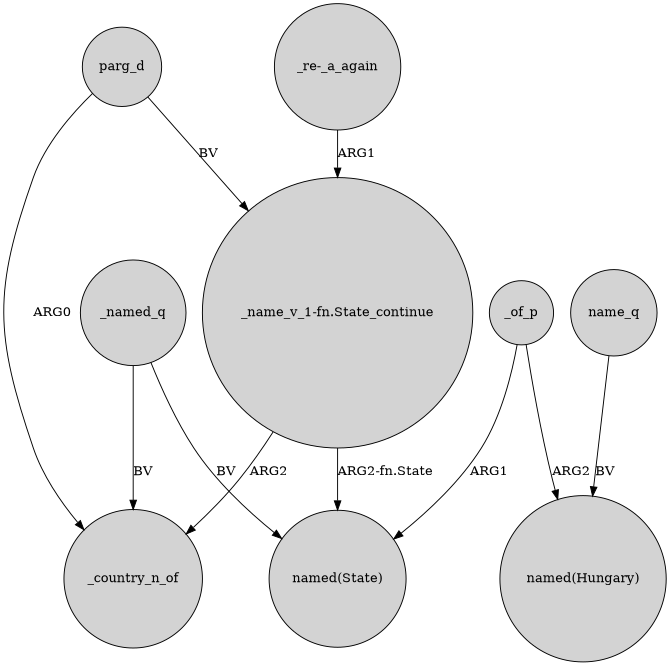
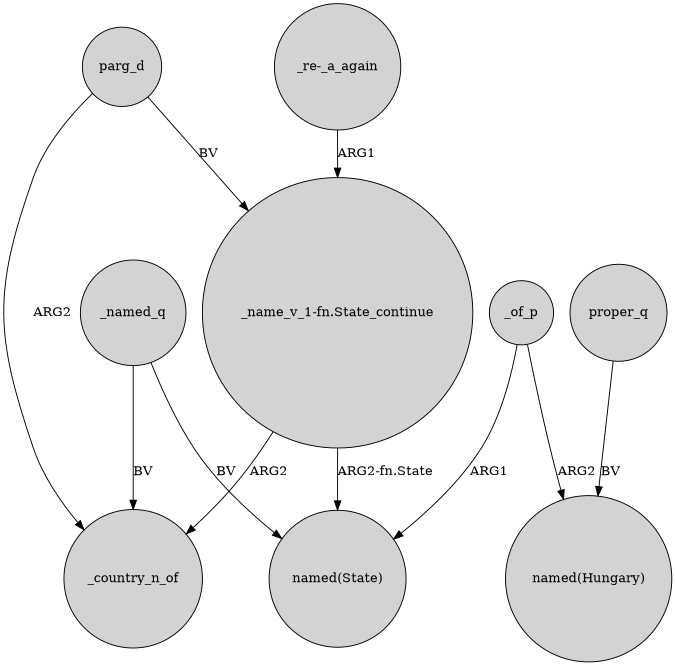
(52, 313) -> (52, 313)
(614, 313) -> (619, 313)
